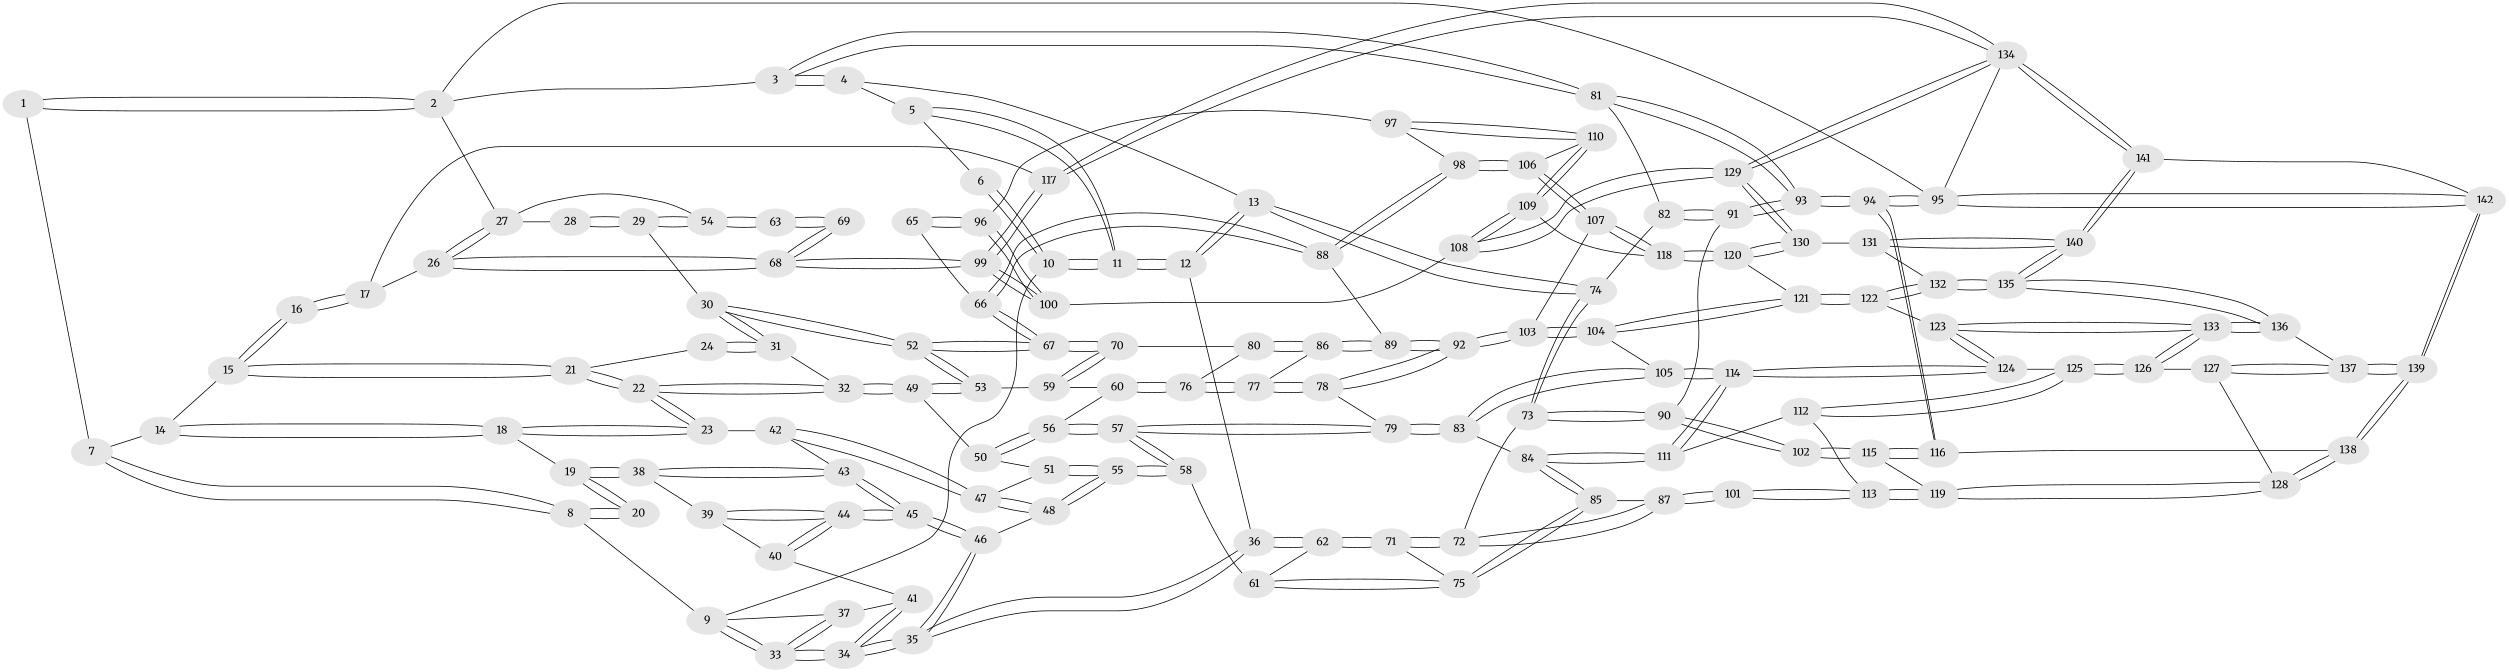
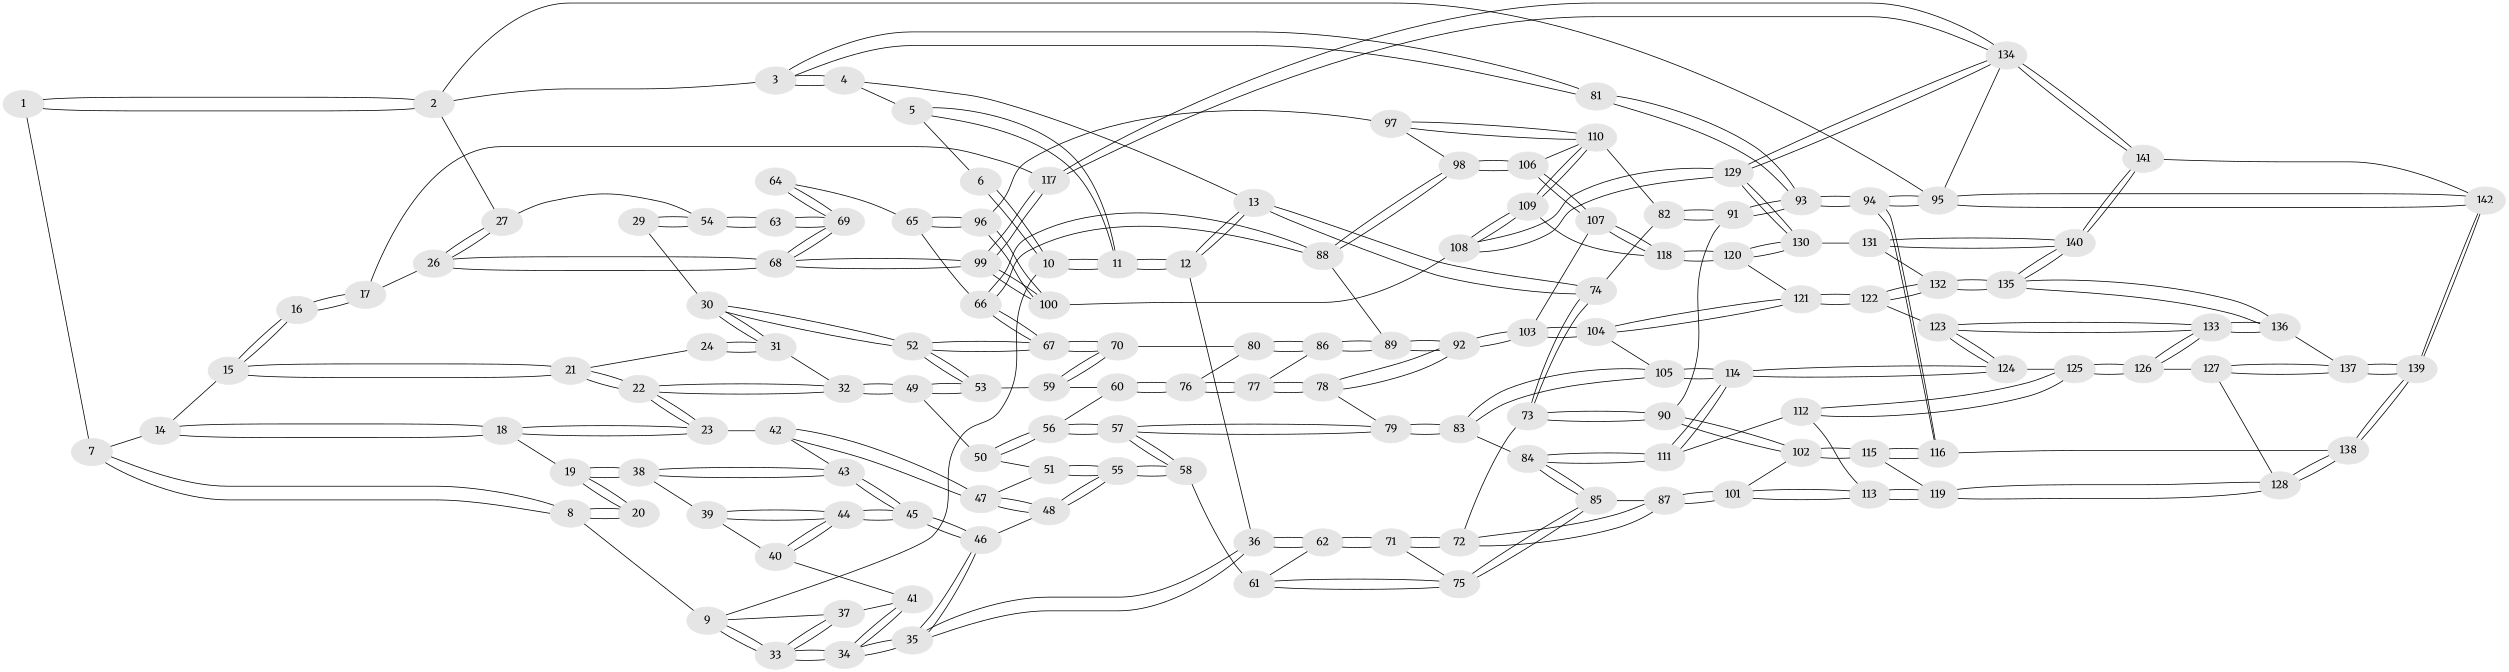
(1637, 153) -> (1634, 180)
none -> (776, 182)
(571, 222) -> none
none -> (1767, 474)
